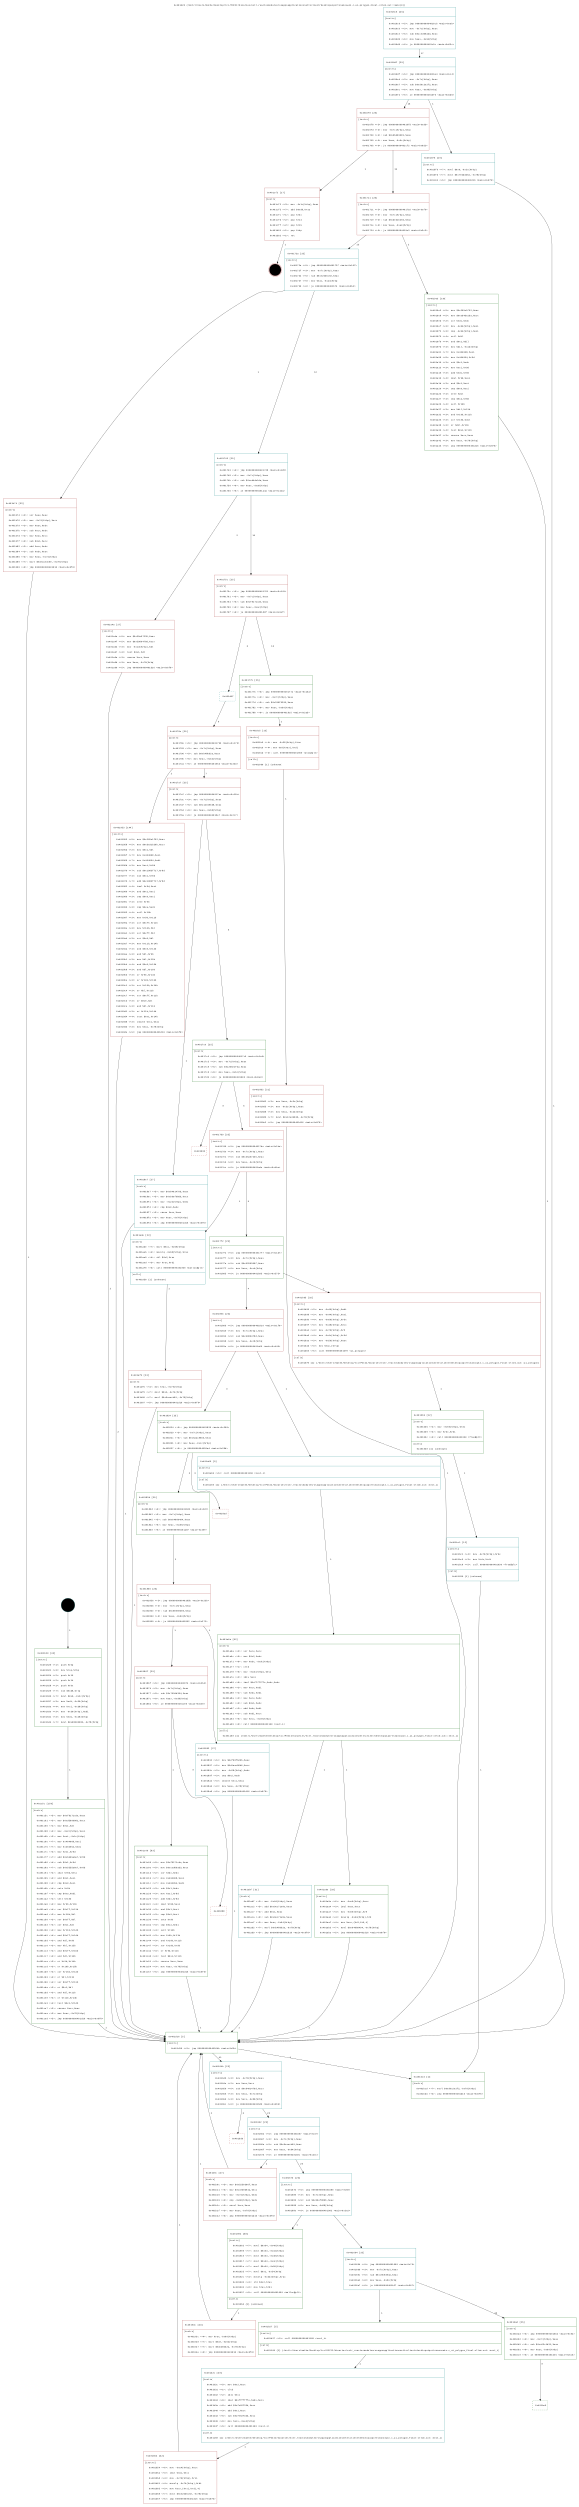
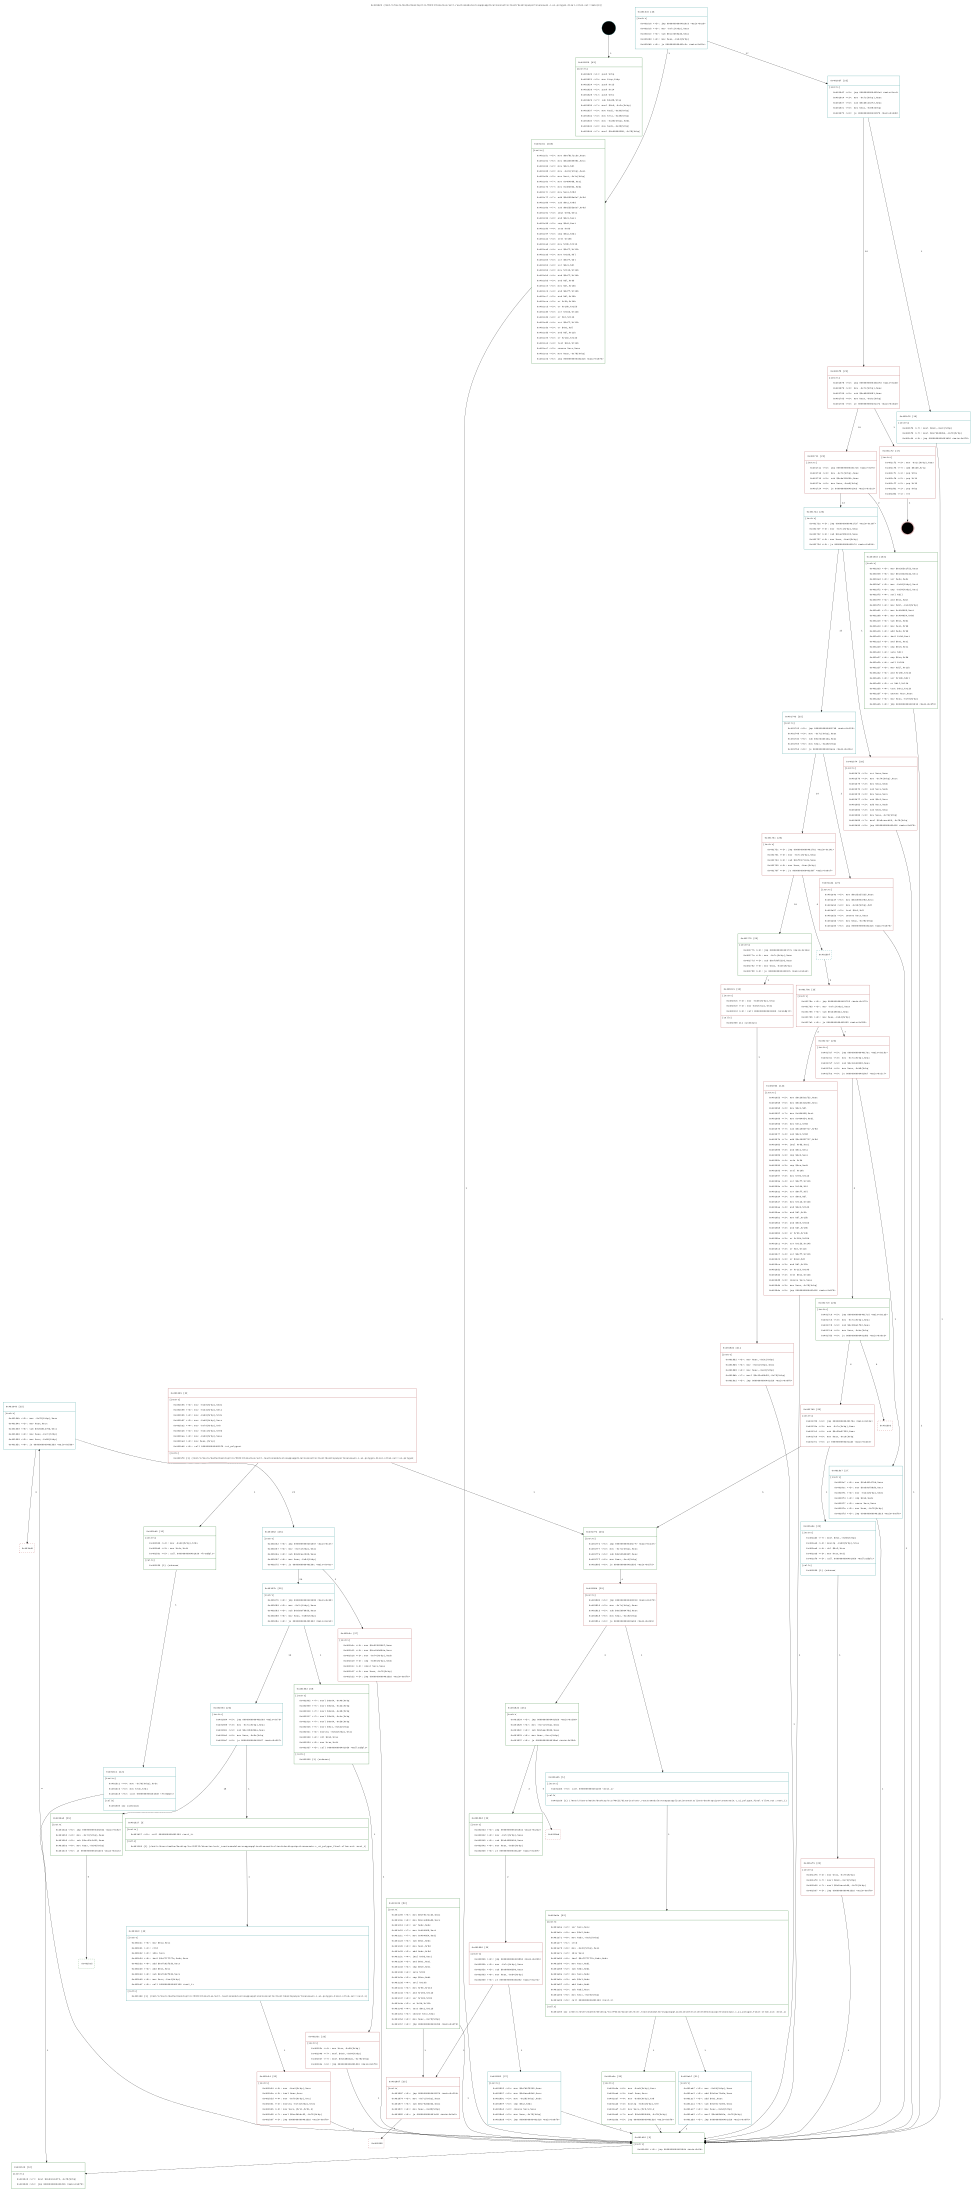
(306, 1283) -> (487, 1498)
(68, 1762) -> (646, 129)
(171, 1776) -> (423, 2052)
